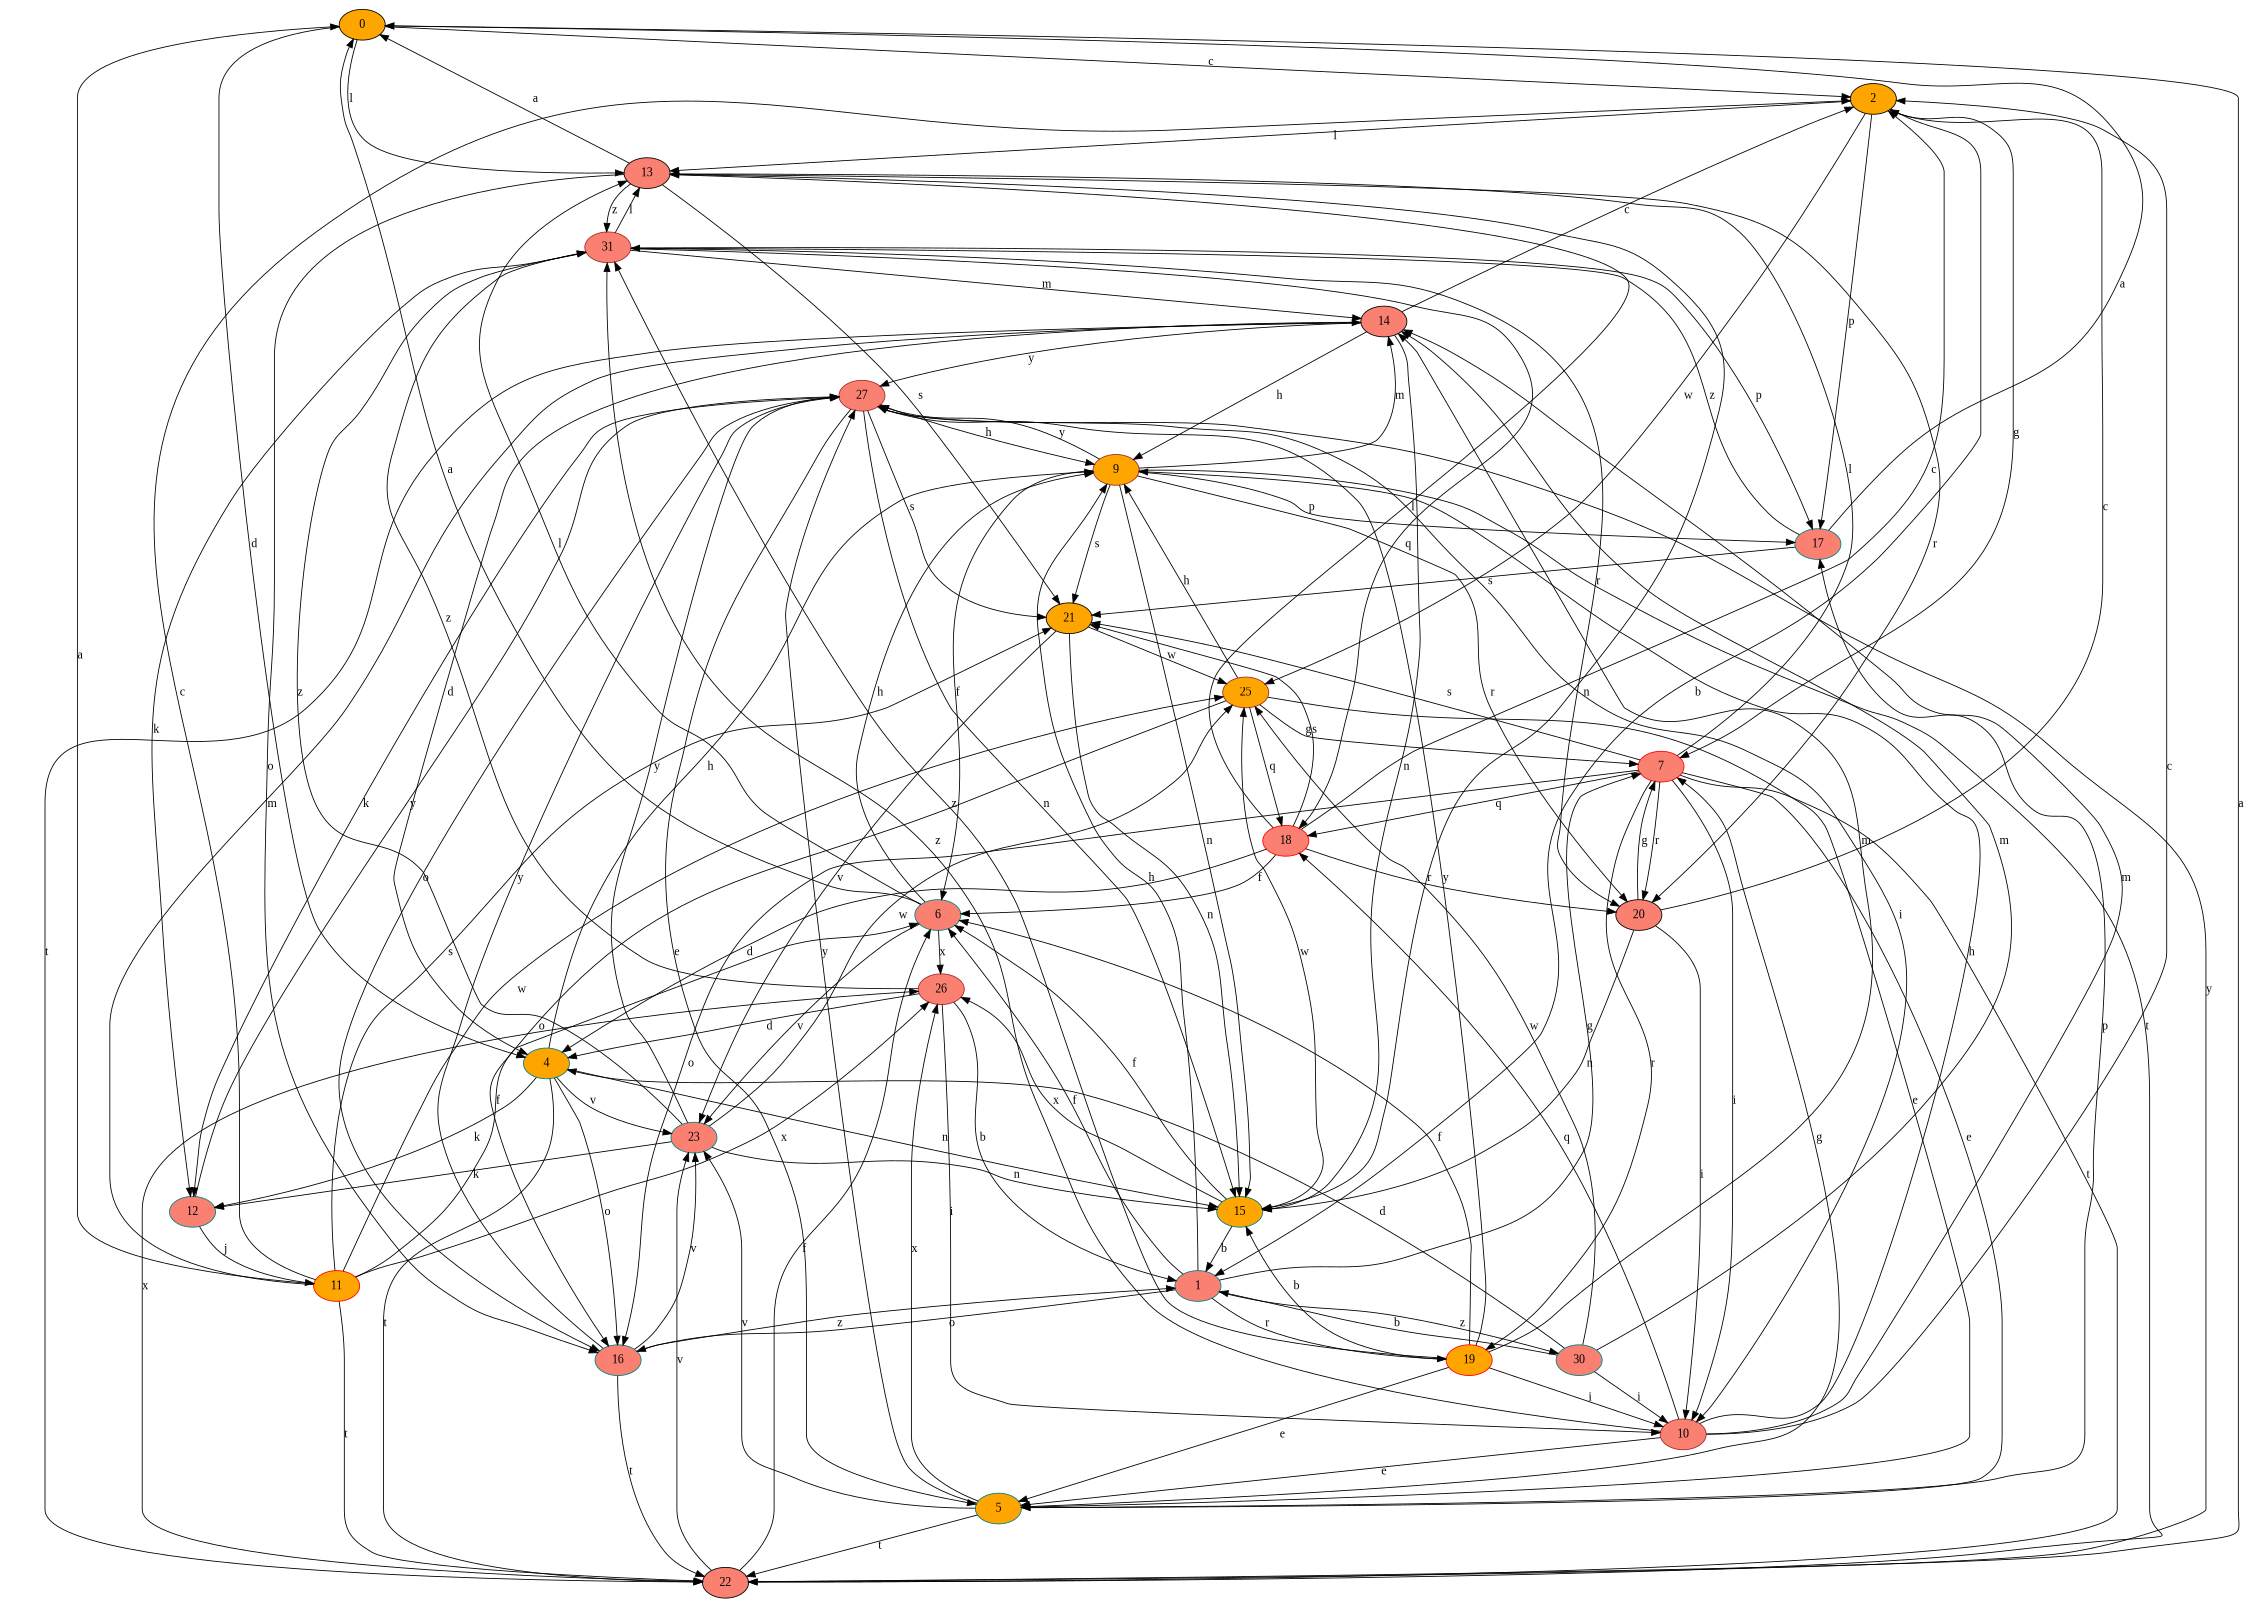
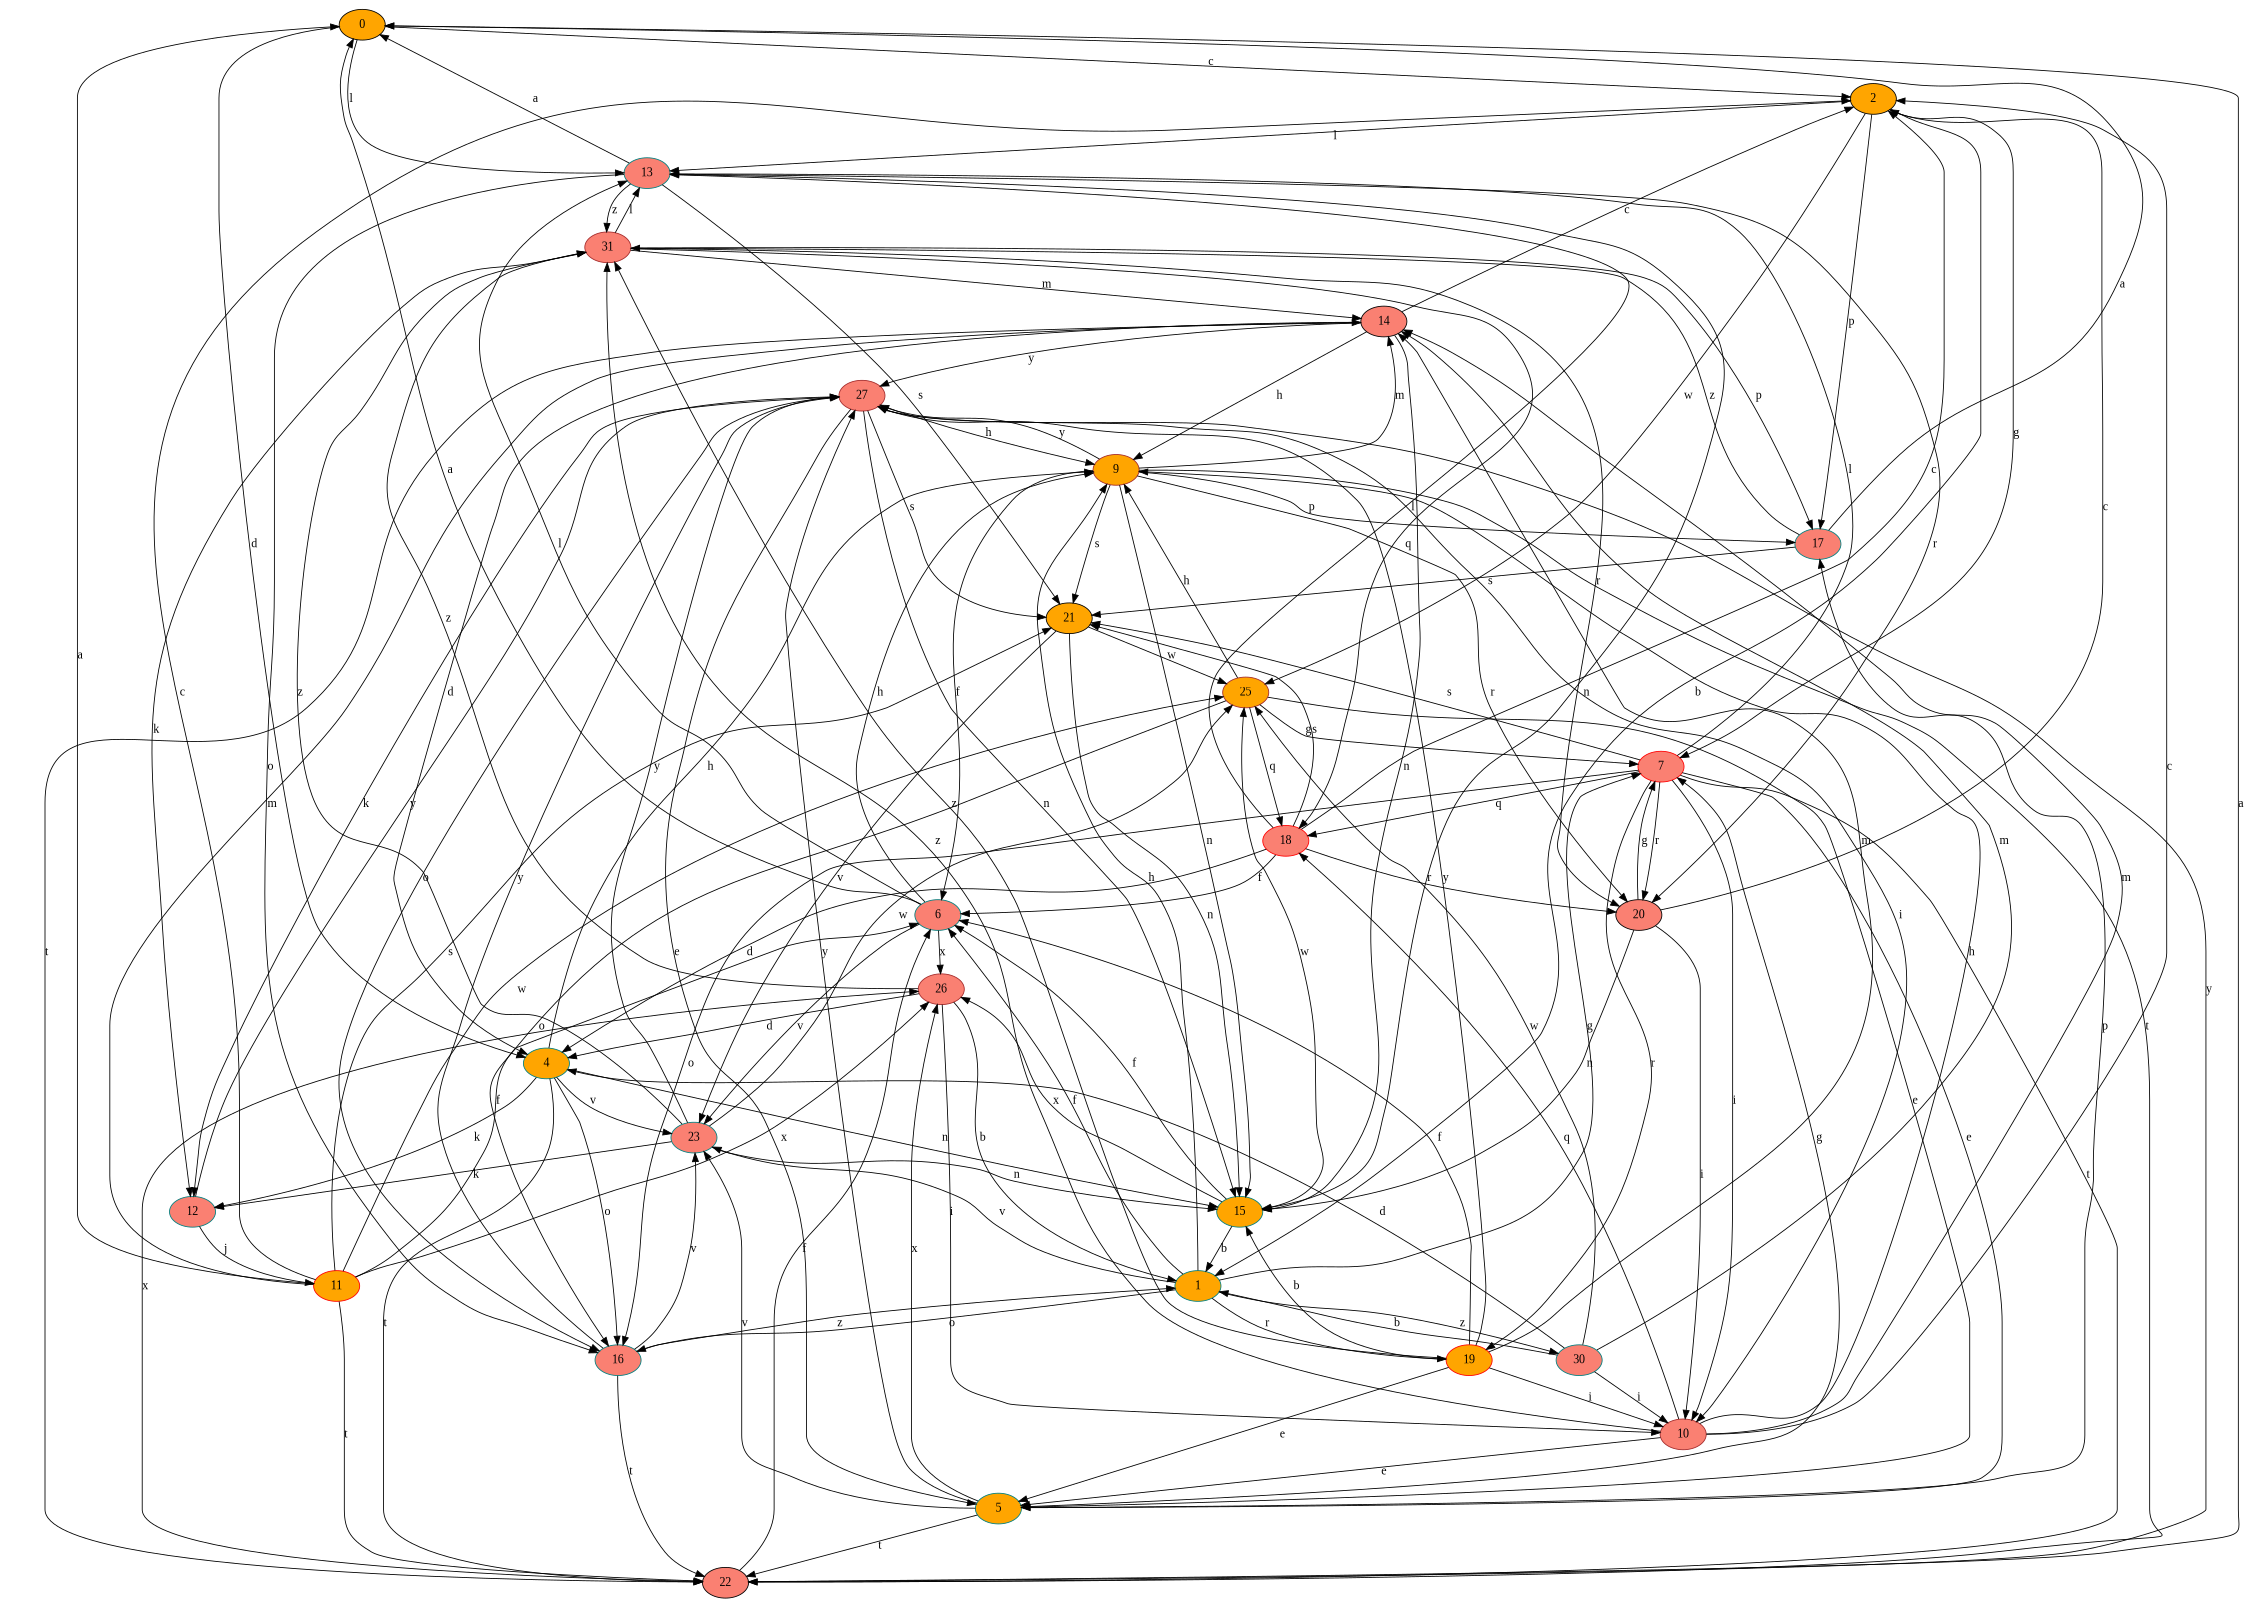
(647, 173) -> (647, 173)
(1198, 1286) -> (1198, 1286)
(677, 1371) -> (956, 1196)
